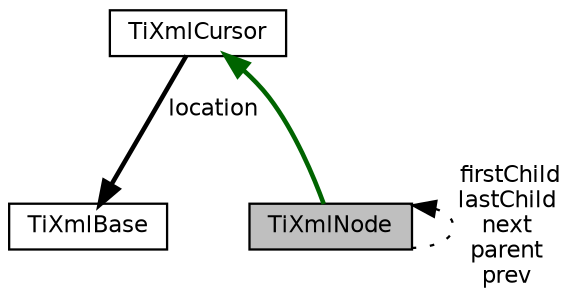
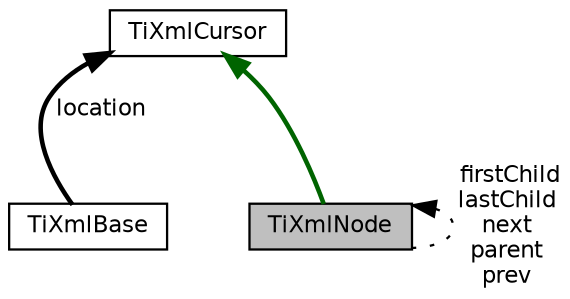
(149, 120) -> (41, 128)
